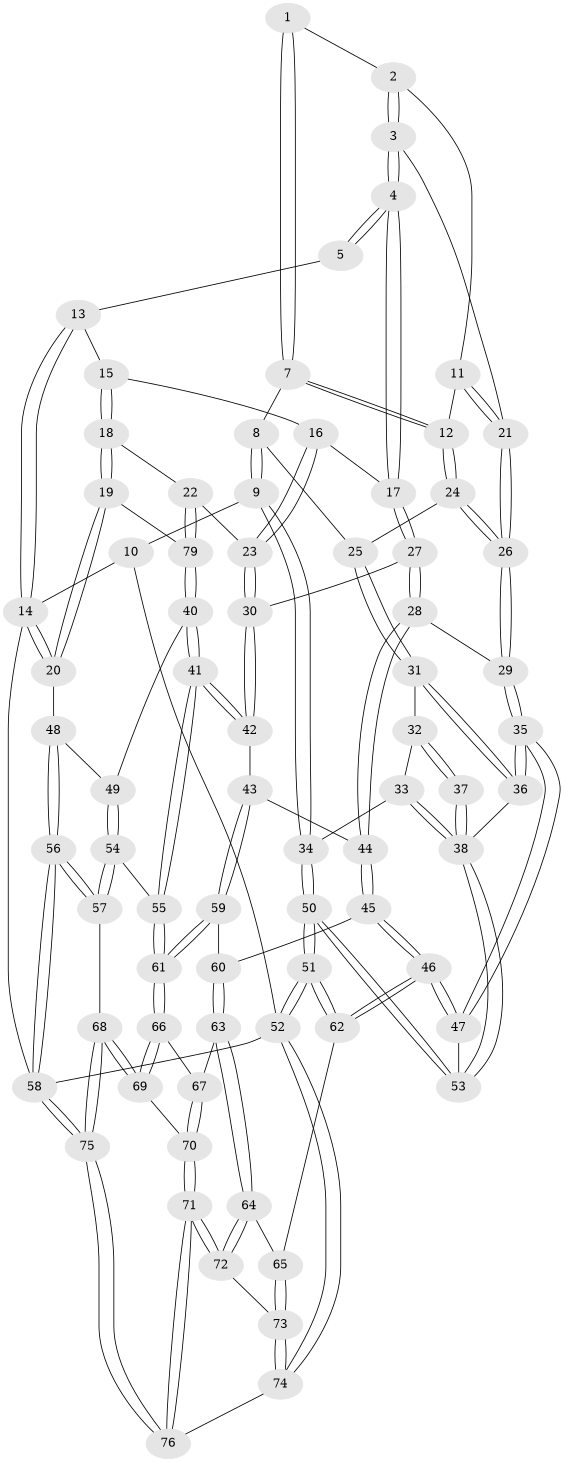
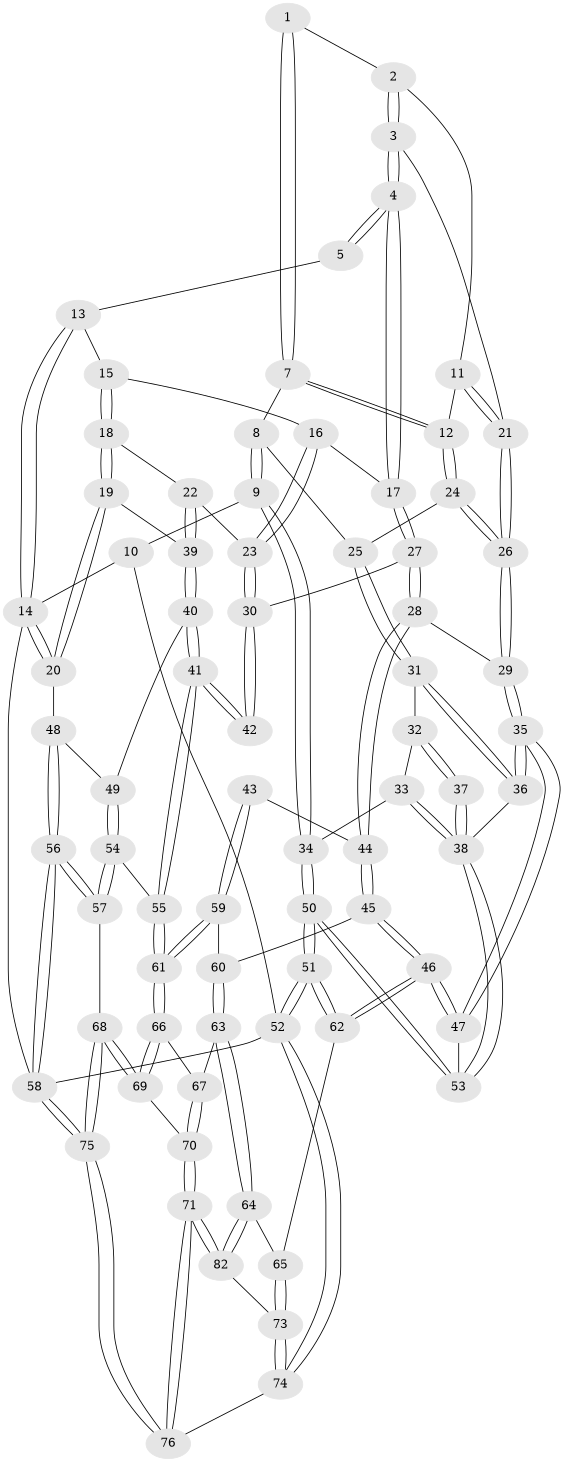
(191, 553) -> (191, 553)
(250, 761) -> none
(221, 1266) -> (221, 1266)
